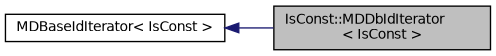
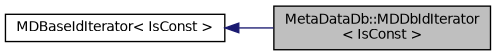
(382, 28) -> (382, 28)
